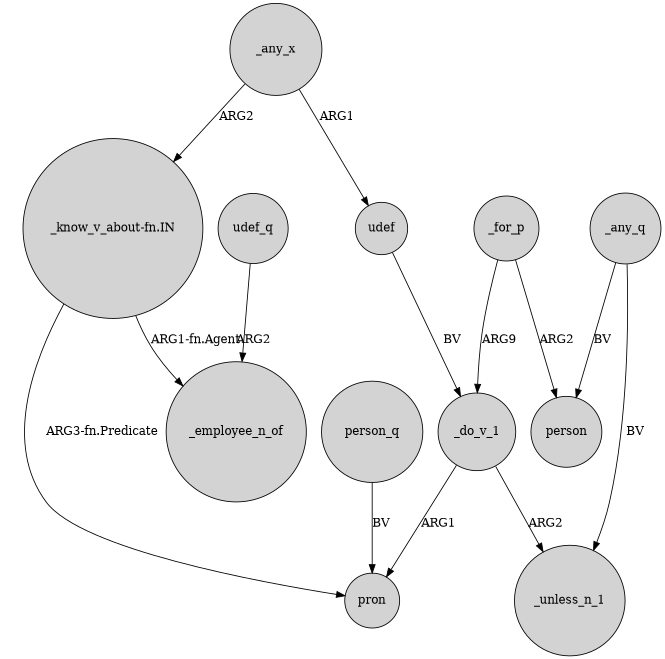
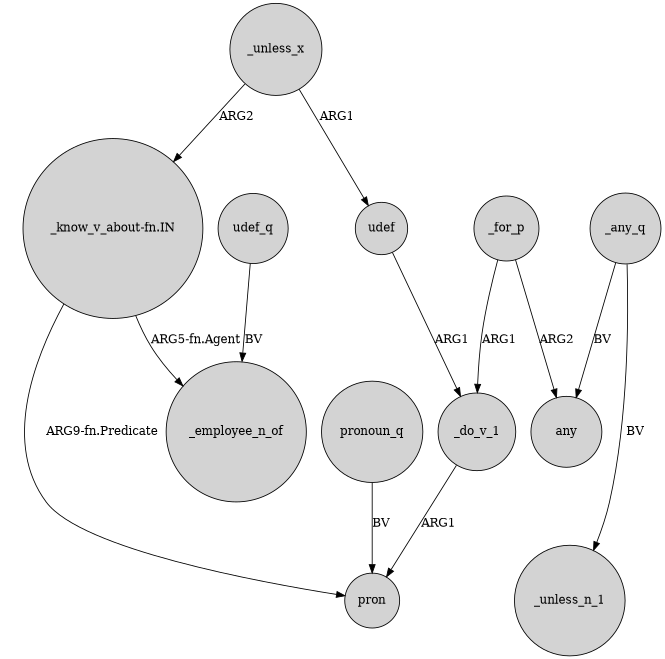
(276, 49) -> (276, 49)
(196, 340) -> (196, 340)
(254, 340) -> (254, 340)
(452, 340) -> (452, 340)
(499, 340) -> (499, 340)
(102, 432) -> (102, 432)
(372, 432) -> (372, 432)
(566, 432) -> (566, 432)
(517, 505) -> none
